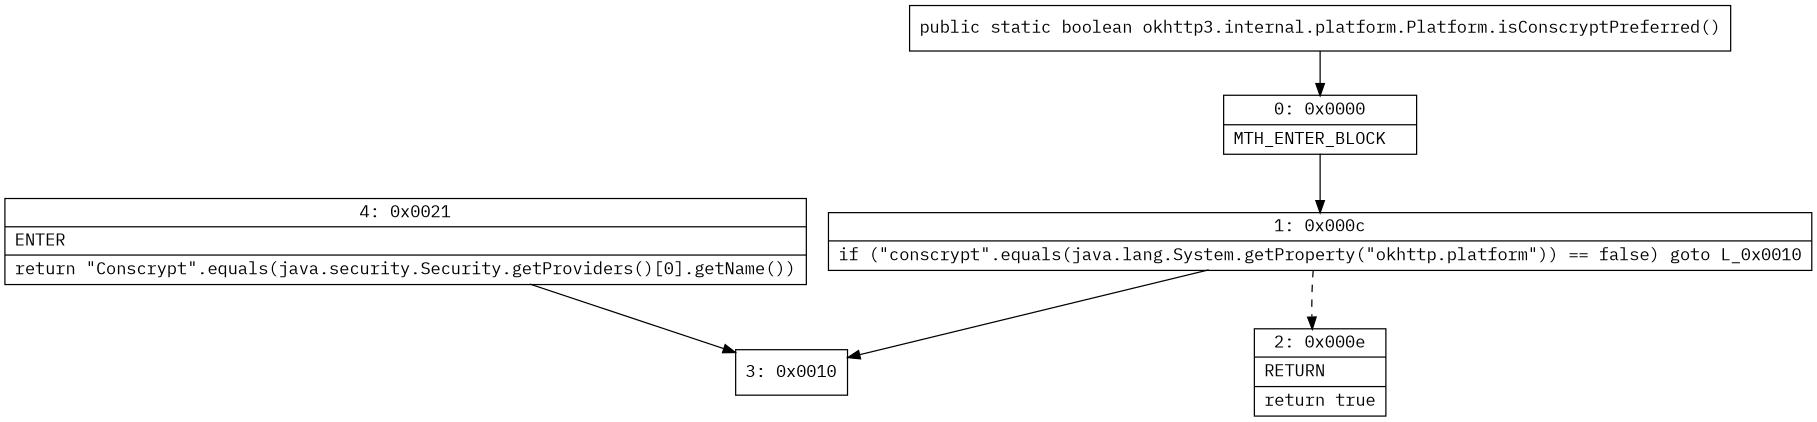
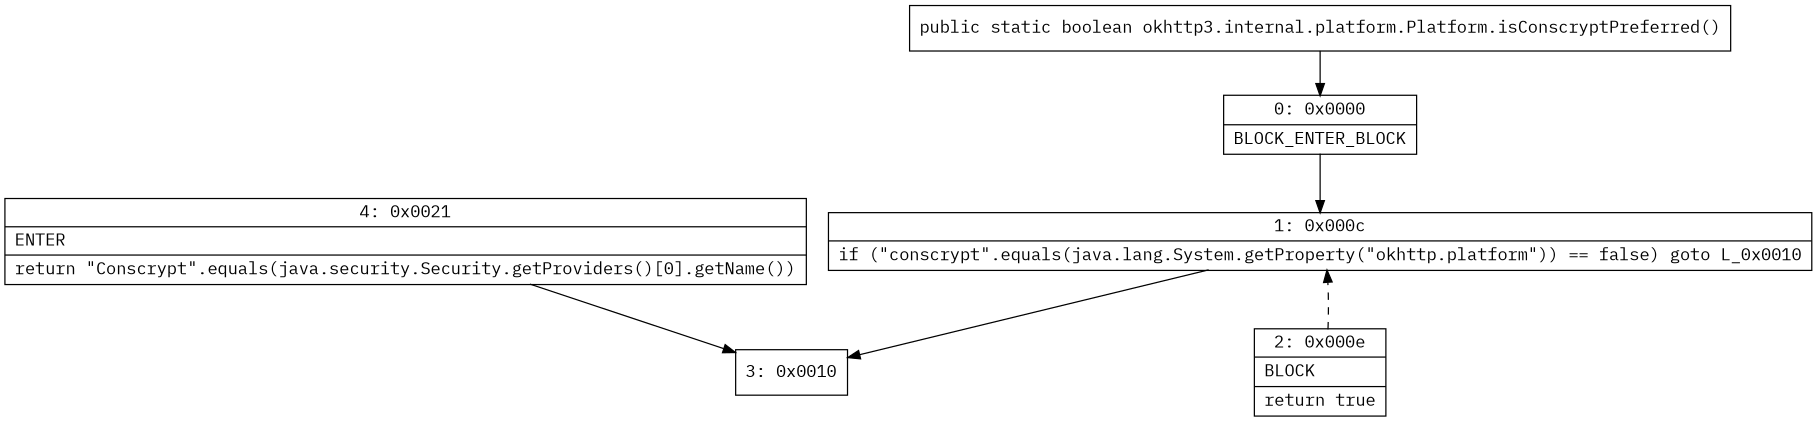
(1310, 139) -> (1320, 139)
(1312, 293) -> (1328, 306)
(1295, 371) -> (1290, 371)
